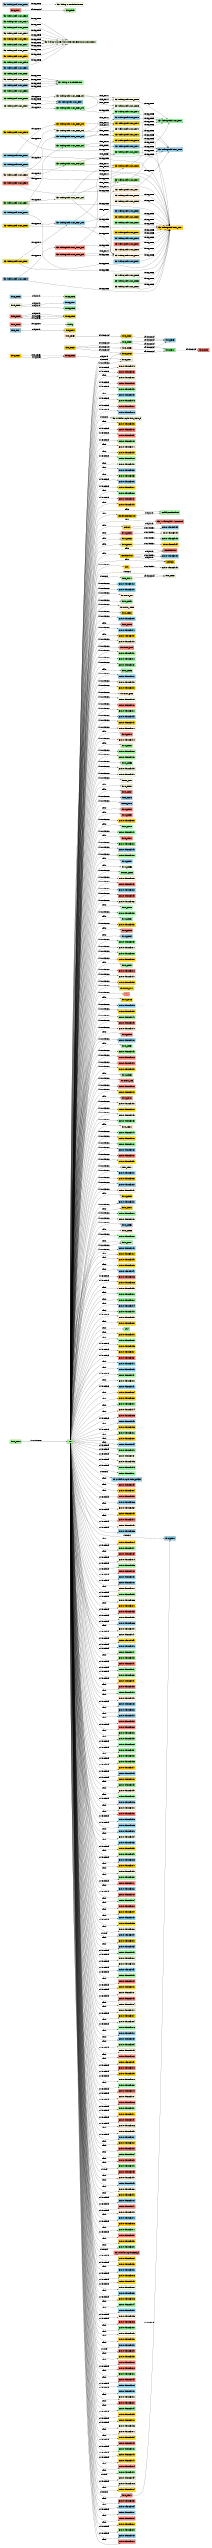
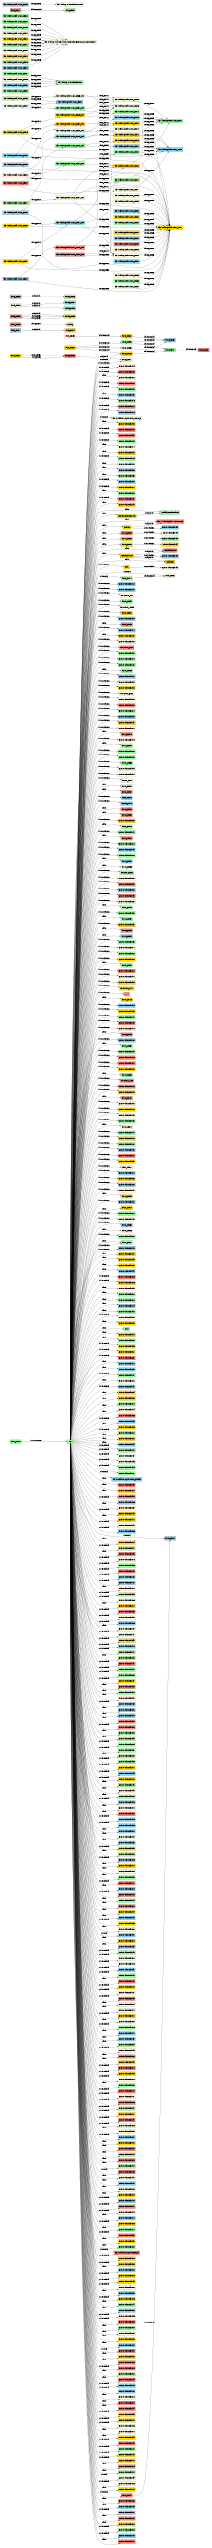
none -> (70, 115)
(79, 1313) -> (79, 1310)
(127, 1520) -> (127, 1520)
(127, 2409) -> (127, 2409)
